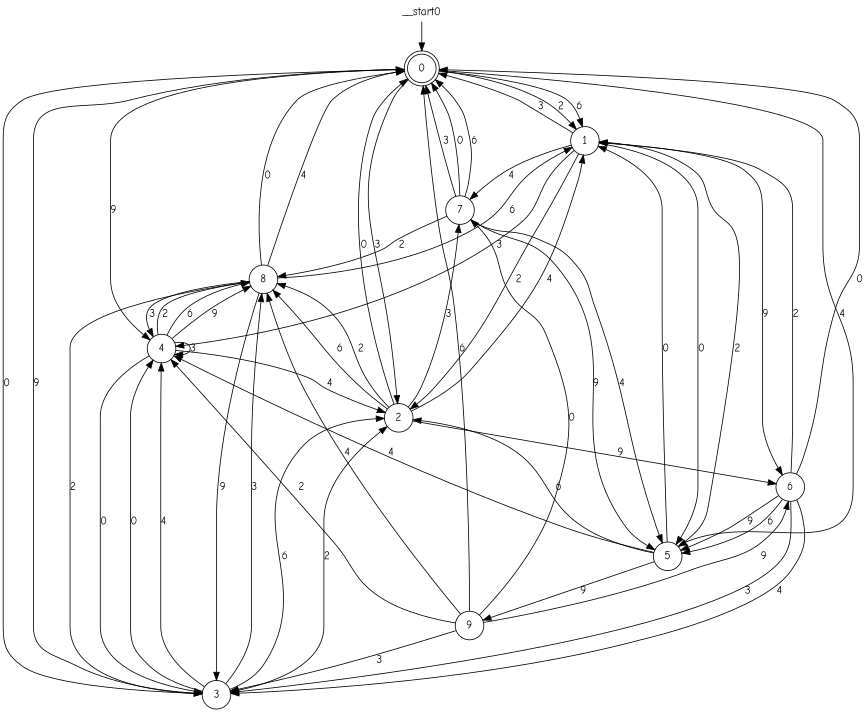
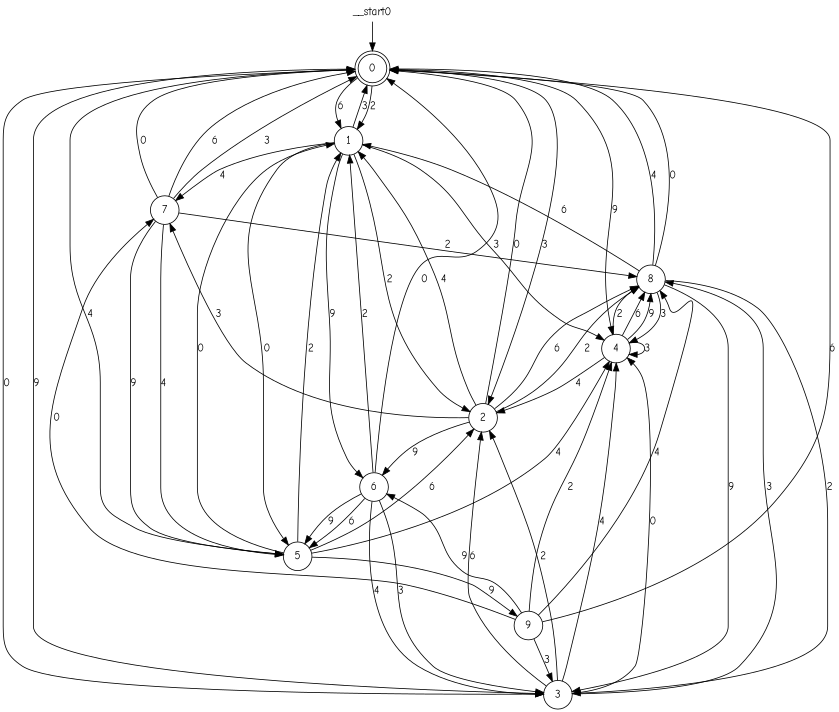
(100, 543) -> none
